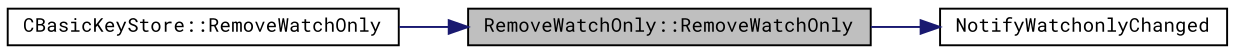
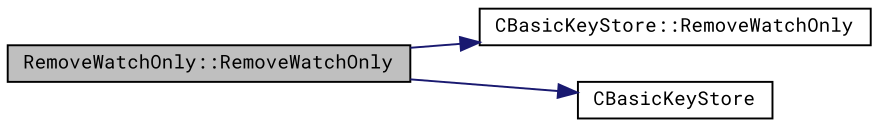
(424, 27) -> (435, 46)
(1084, 27) -> (675, 100)
